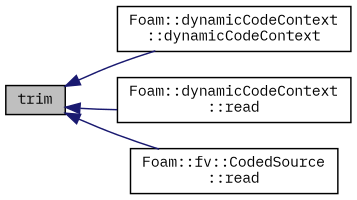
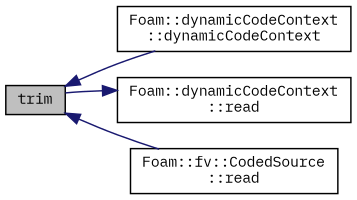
(99, 109) -> (84, 92)
